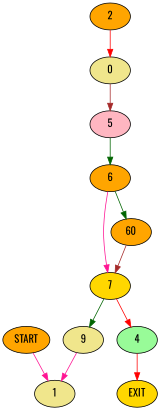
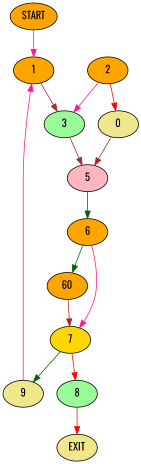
none -> (64, 124)
(137, 340) -> (77, 394)
(55, 394) -> (34, 70)
(137, 394) -> (77, 448)
